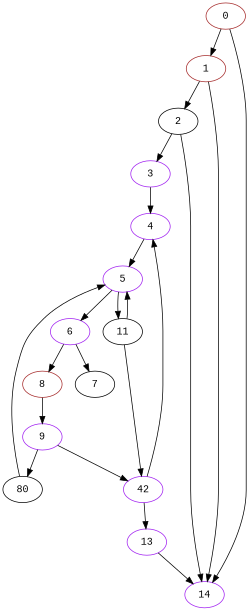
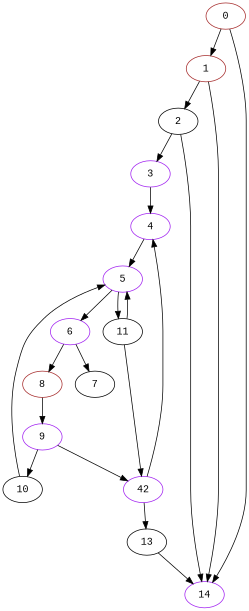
(23, 489) -> (23, 489)
(147, 542) -> (147, 542)
